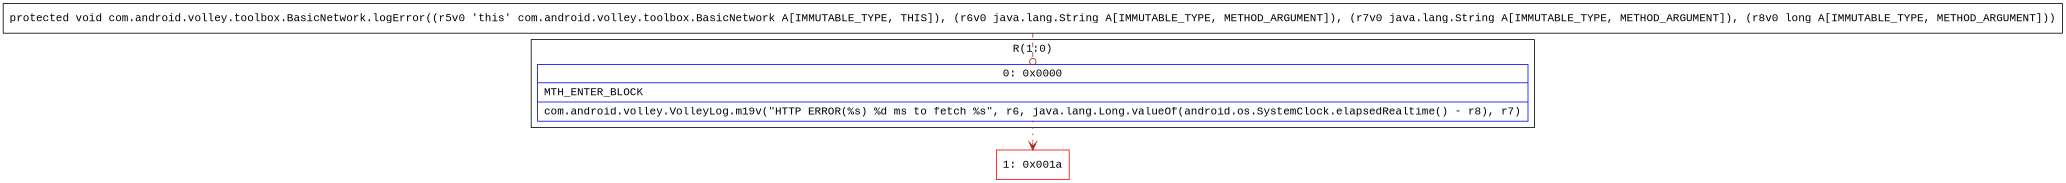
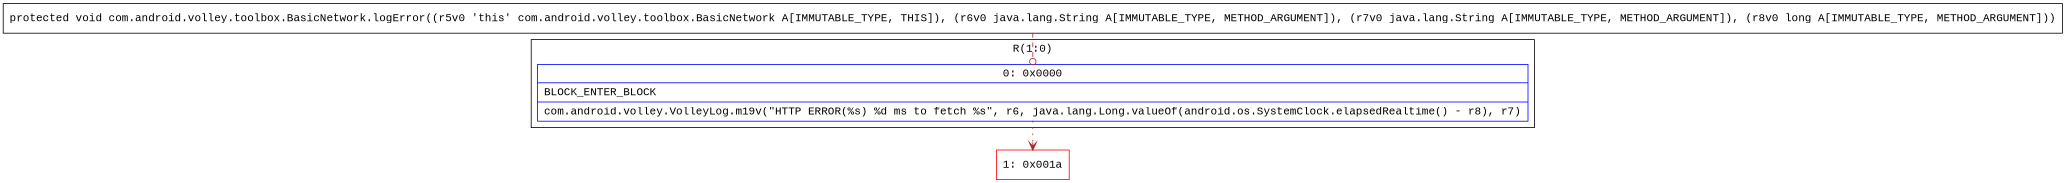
(594, 92) -> (600, 92)
